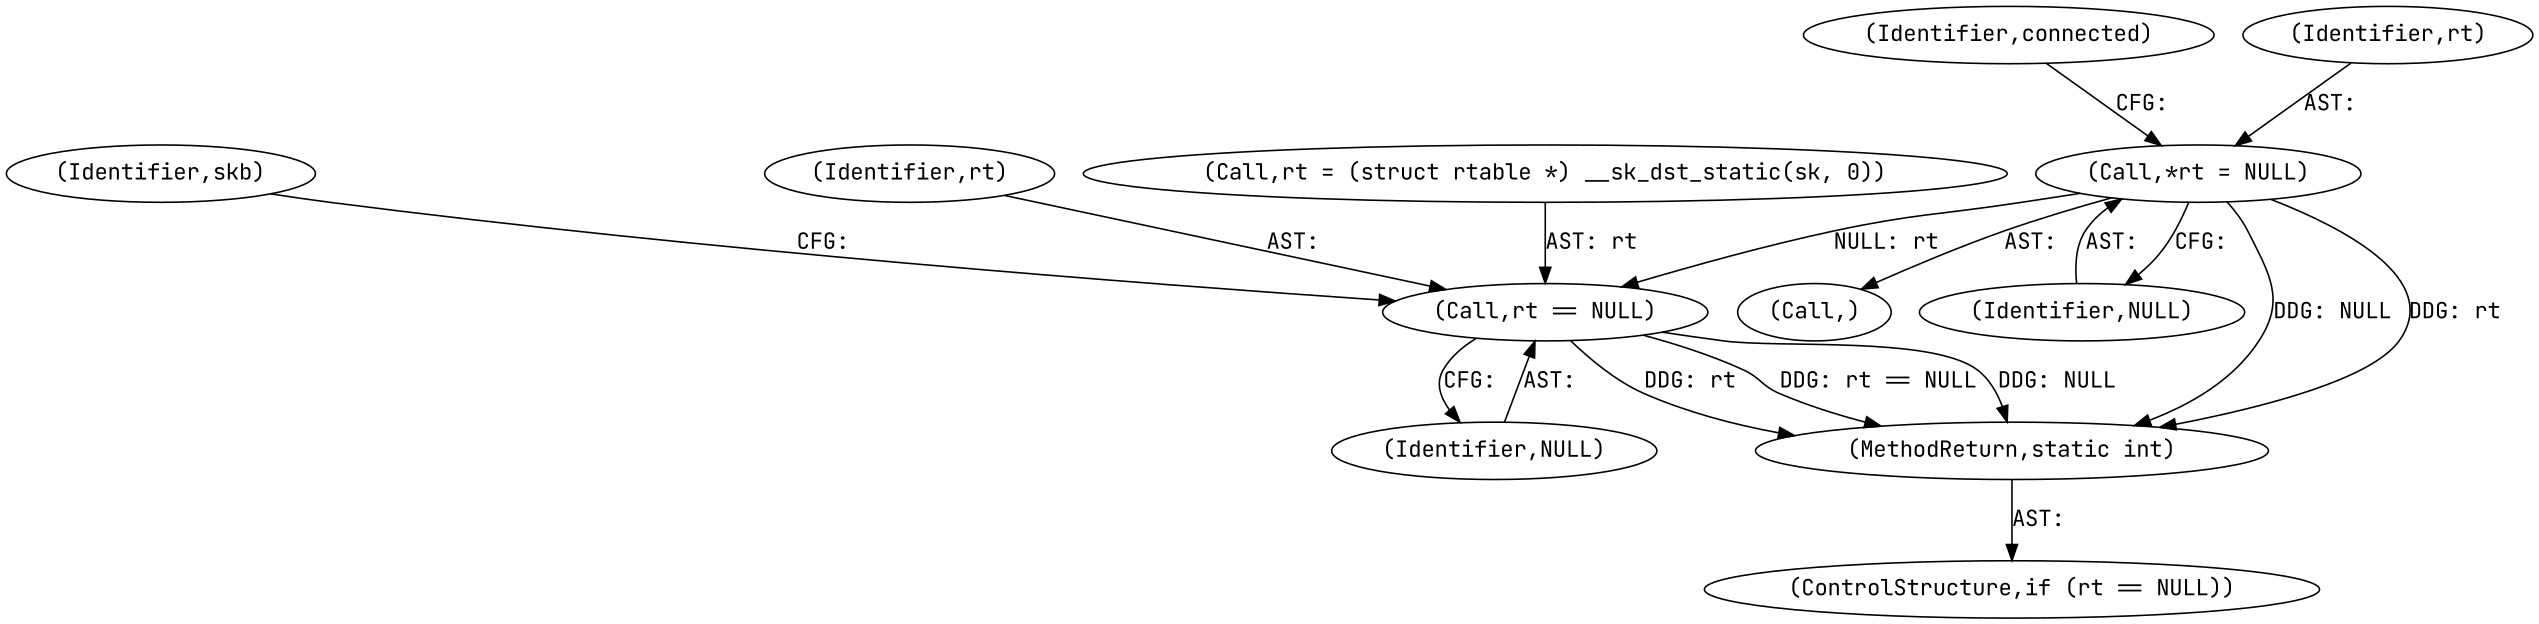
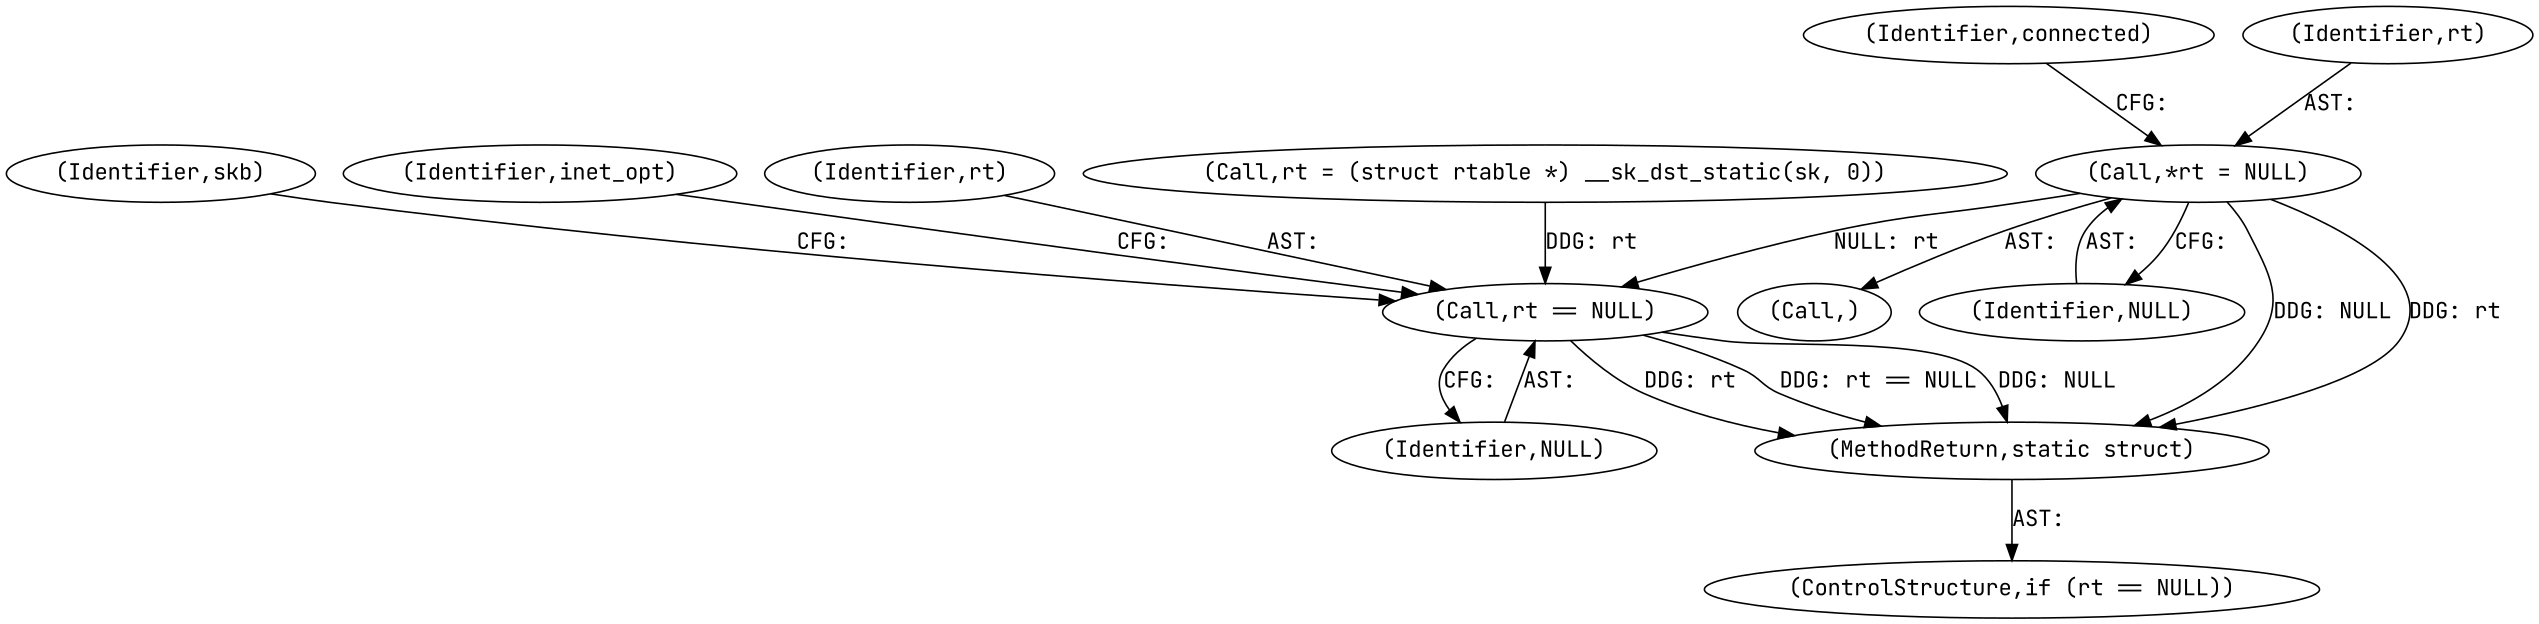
none -> (540, 174)
(1591, 243) -> (1591, 243)
(2012, 451) -> (2012, 451)
